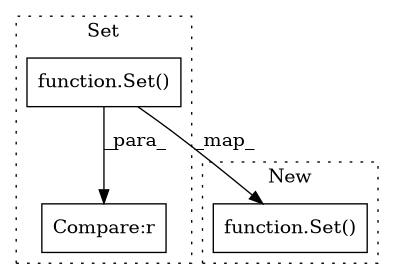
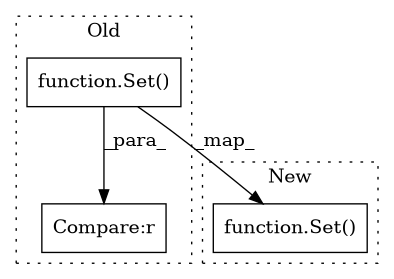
(104, 32) -> (104, 32)
